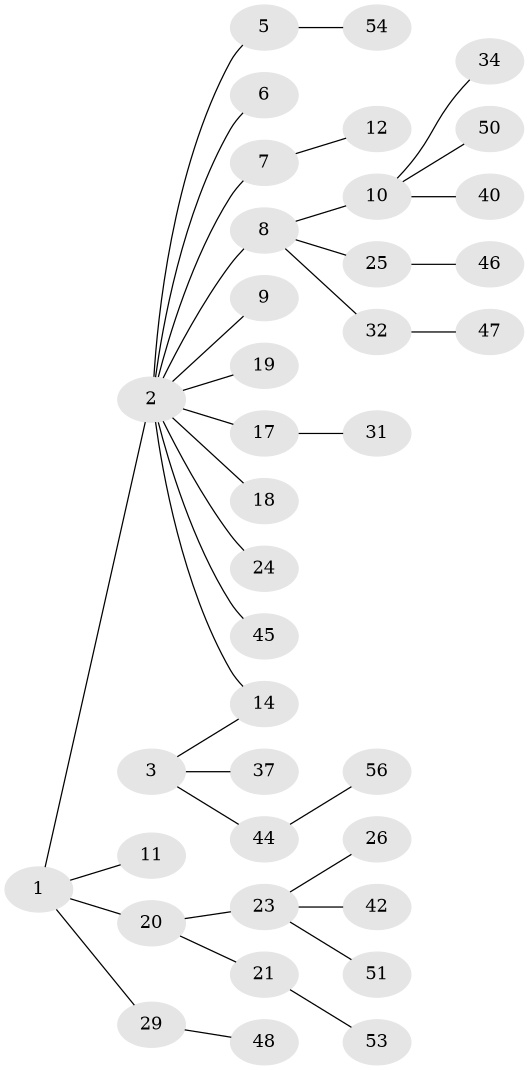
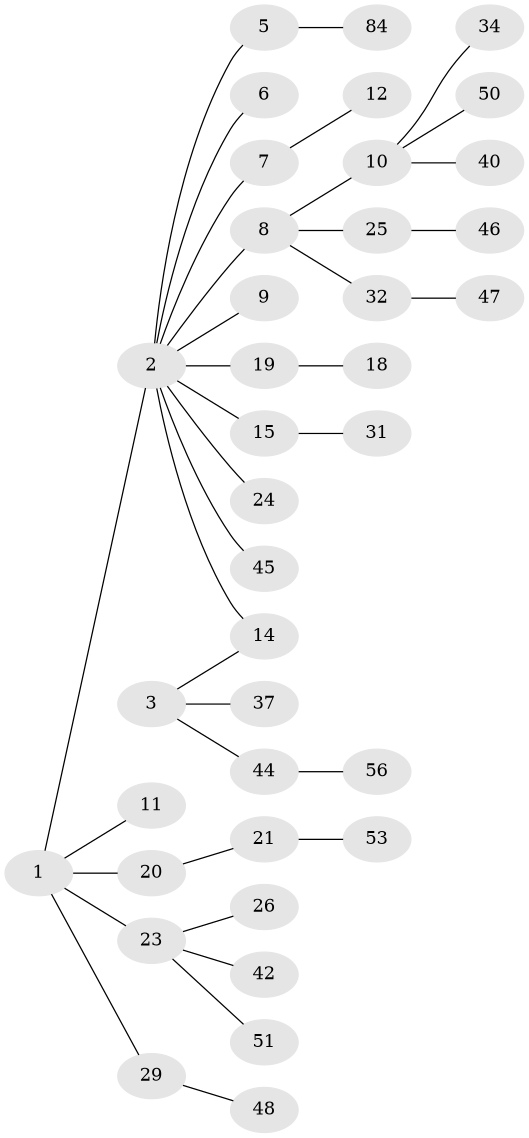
(377, 28) -> (377, 28)
(264, 433) -> (264, 433)
(208, 450) -> (321, 366)
(208, 915) -> (95, 907)
